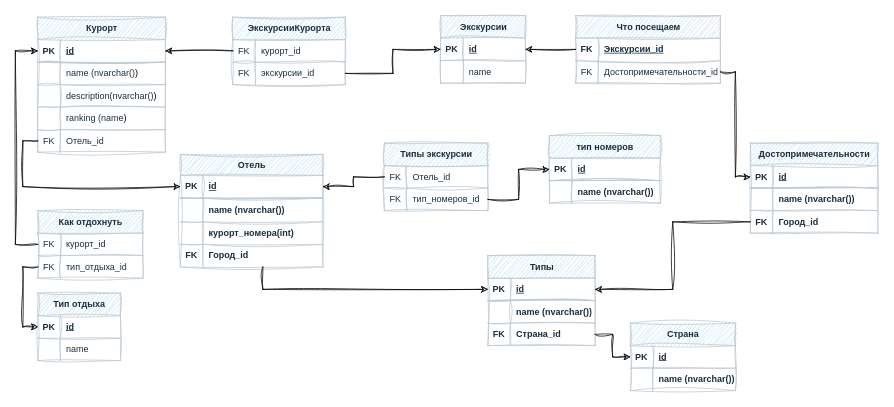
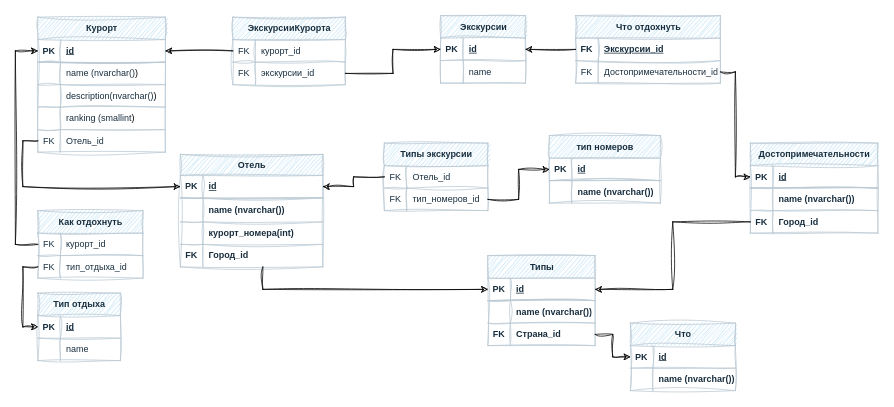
(649, 27) -> (649, 27)
(99, 118) -> (106, 118)
(683, 334) -> (683, 334)
